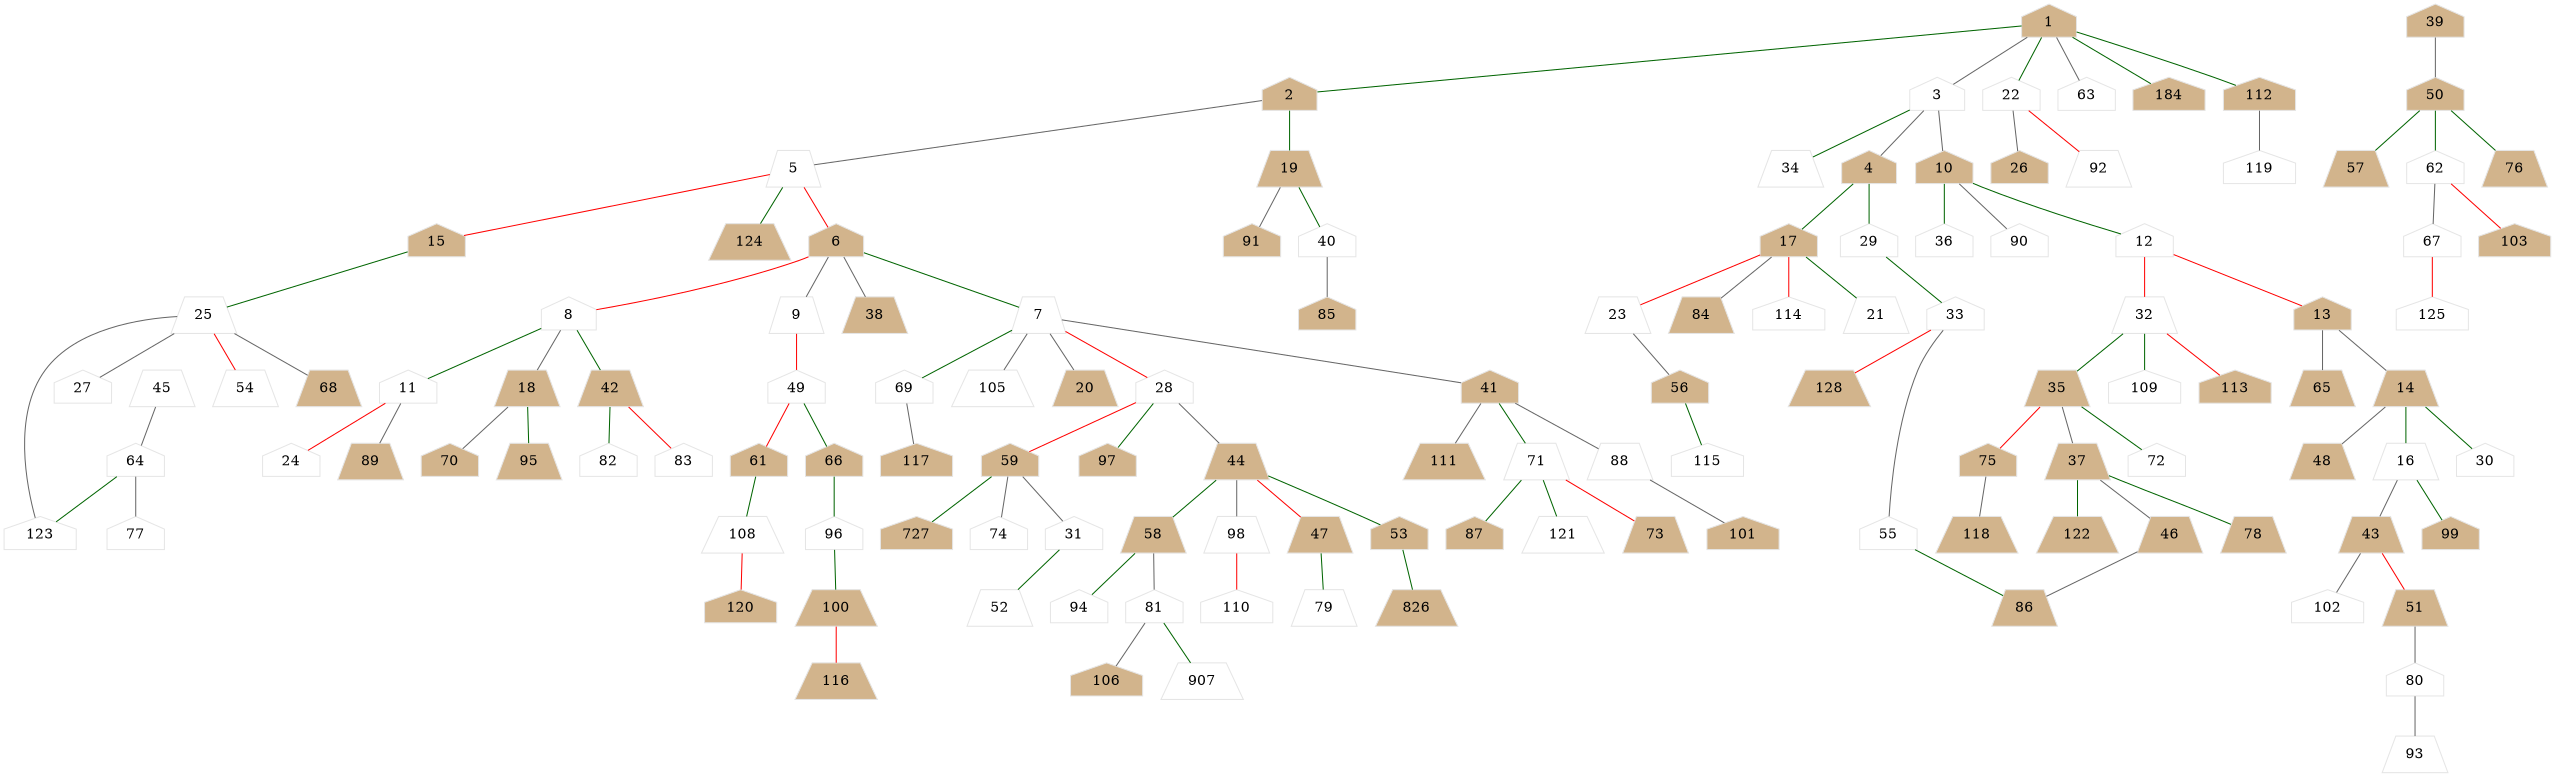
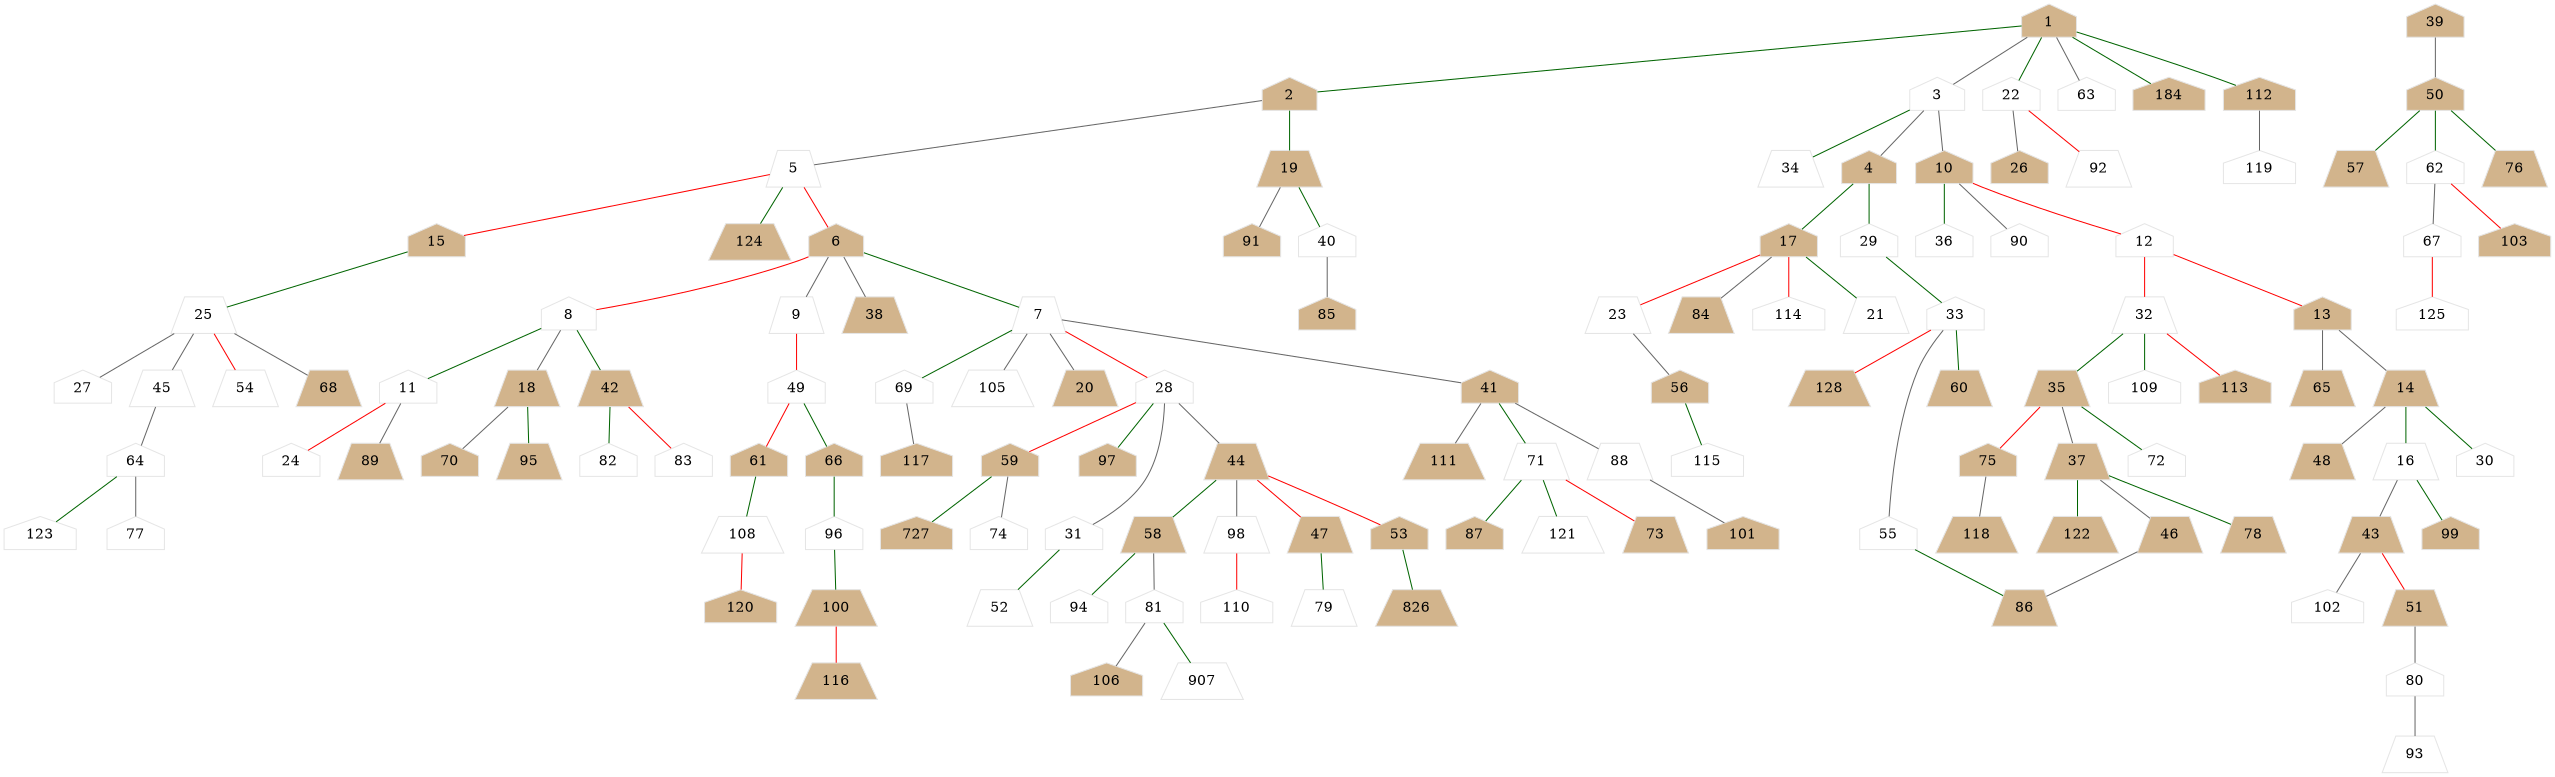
(2046, 210) -> (2046, 210)
(44, 373) -> (183, 352)
none -> (1960, 388)
(1043, 499) -> (1148, 475)
(1324, 500) -> (1324, 500)
